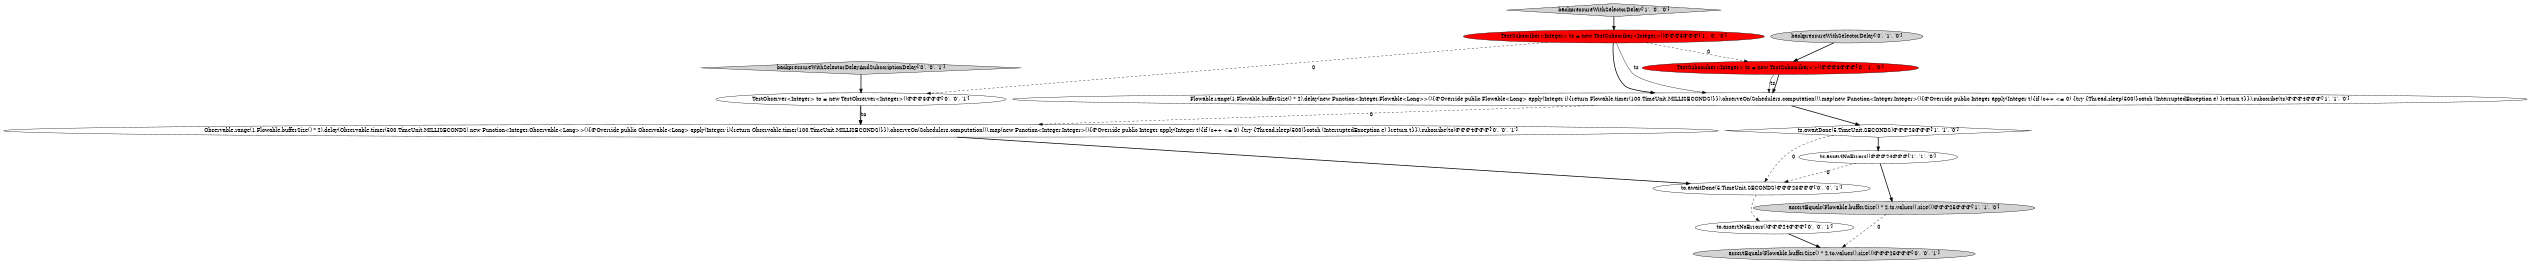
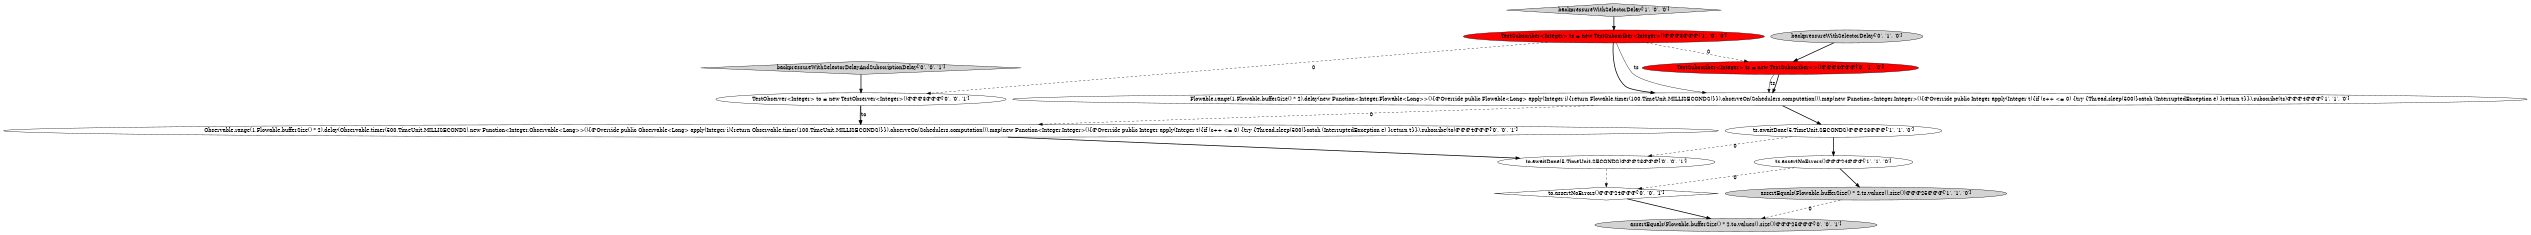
(1878, 131) -> (1833, 131)
(1822, 172) -> (1718, 178)
(1775, 228) -> (1606, 194)
